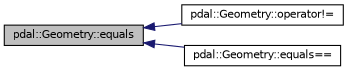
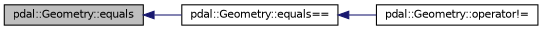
(168, 25) -> (363, 15)
